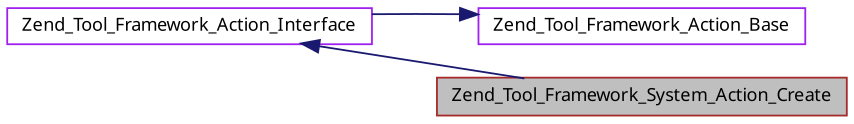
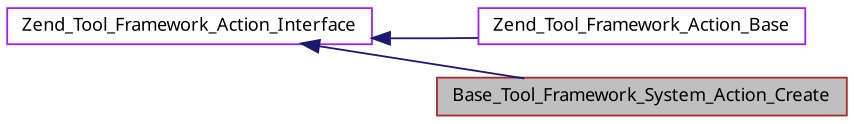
(416, 14) -> (434, 38)
(642, 97) -> (642, 97)
